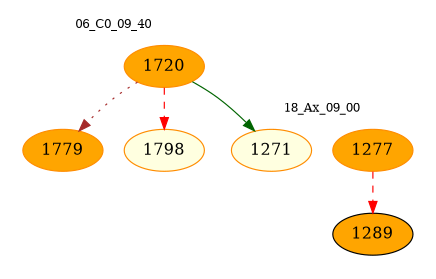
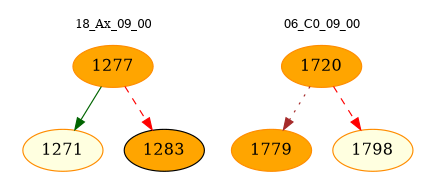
(114, 25) -> (322, 25)
(230, 107) -> (91, 103)
(373, 234) -> (164, 150)
